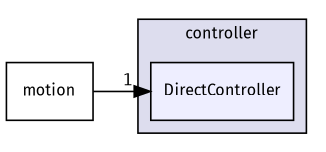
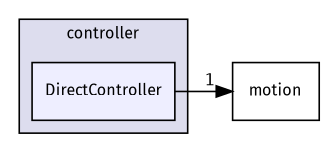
(114, 91) -> (198, 91)
